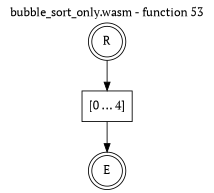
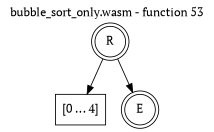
(107, 133) -> (123, 72)
